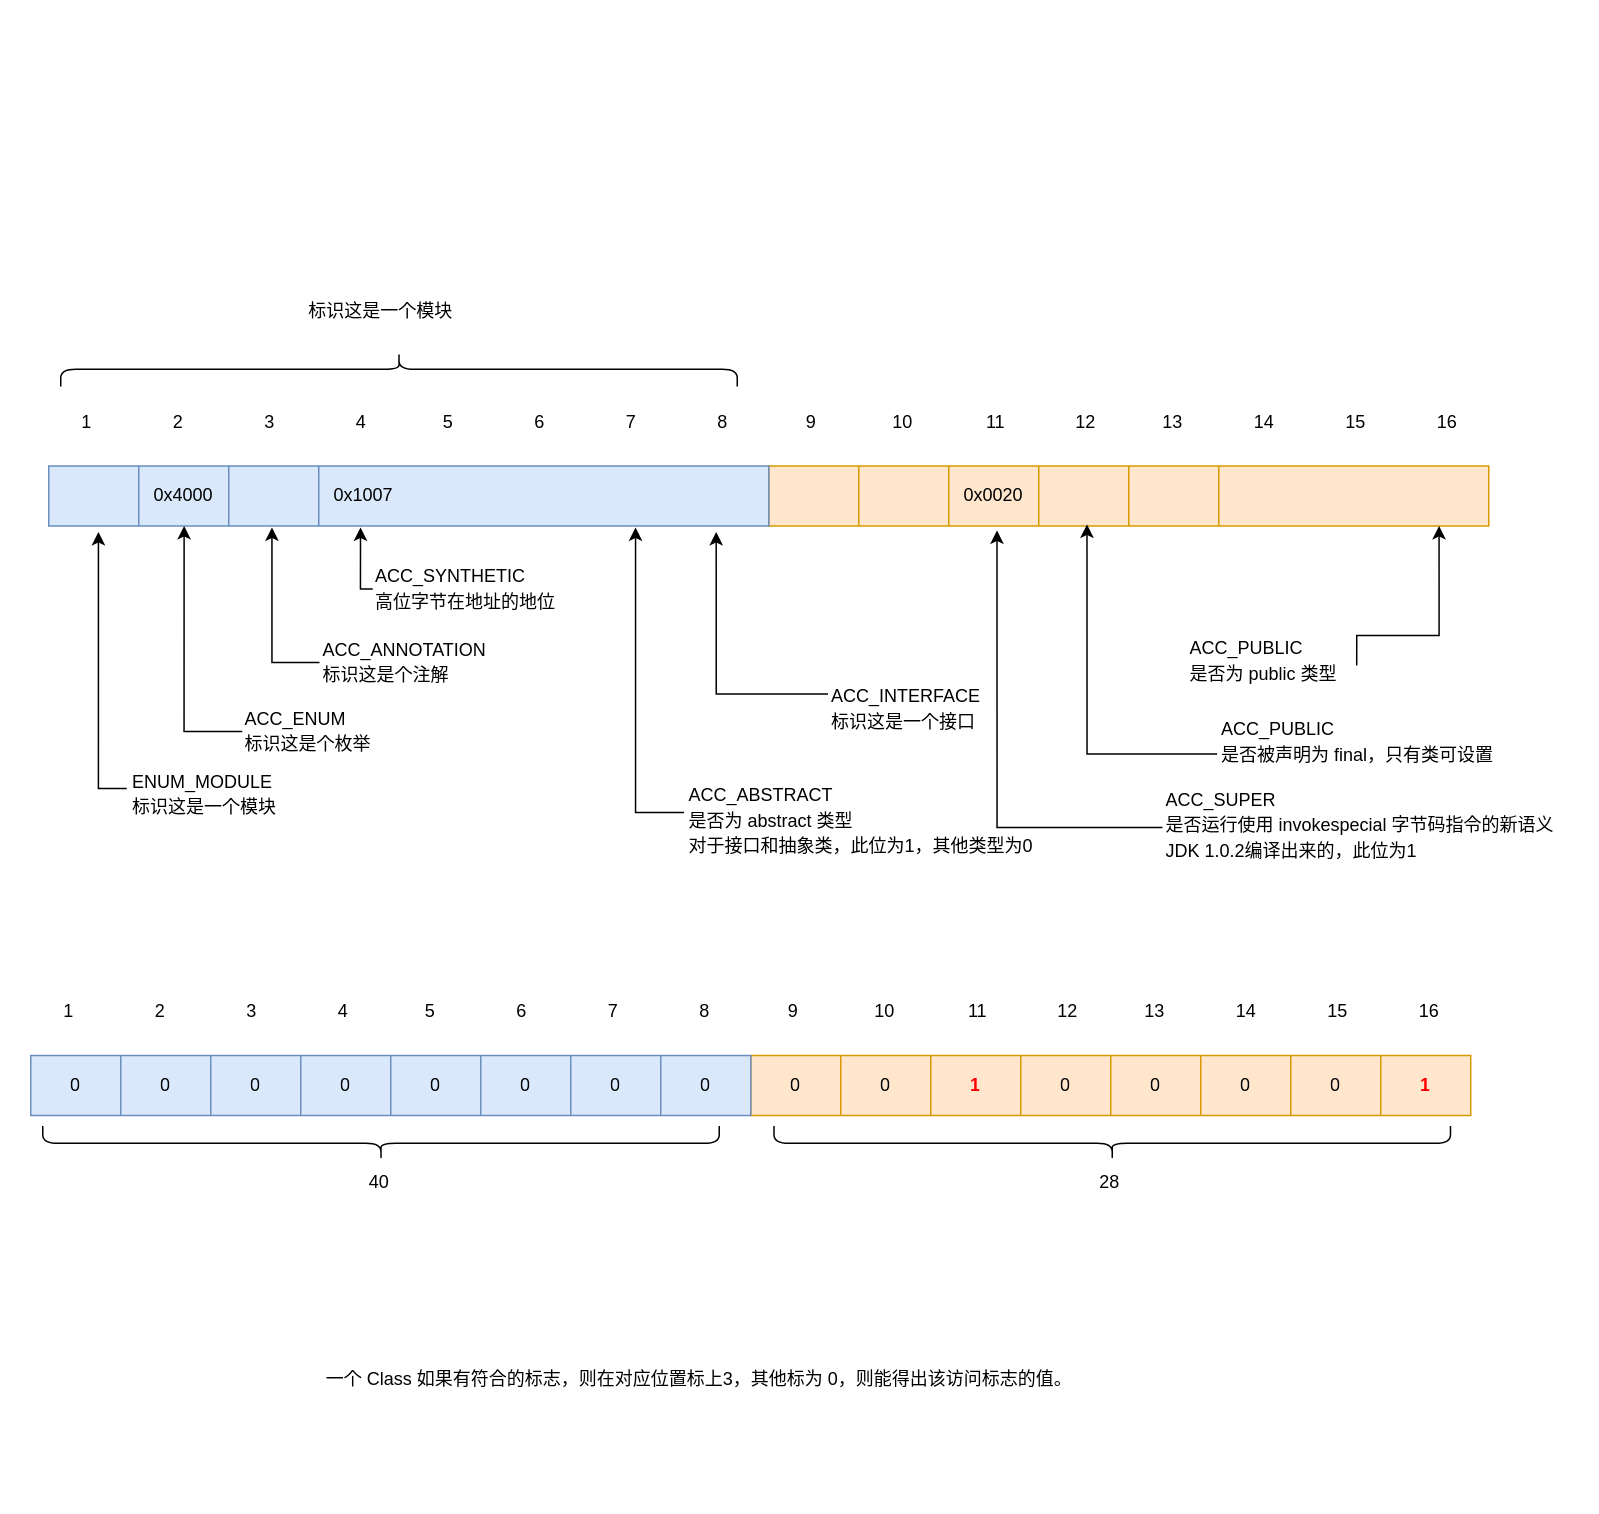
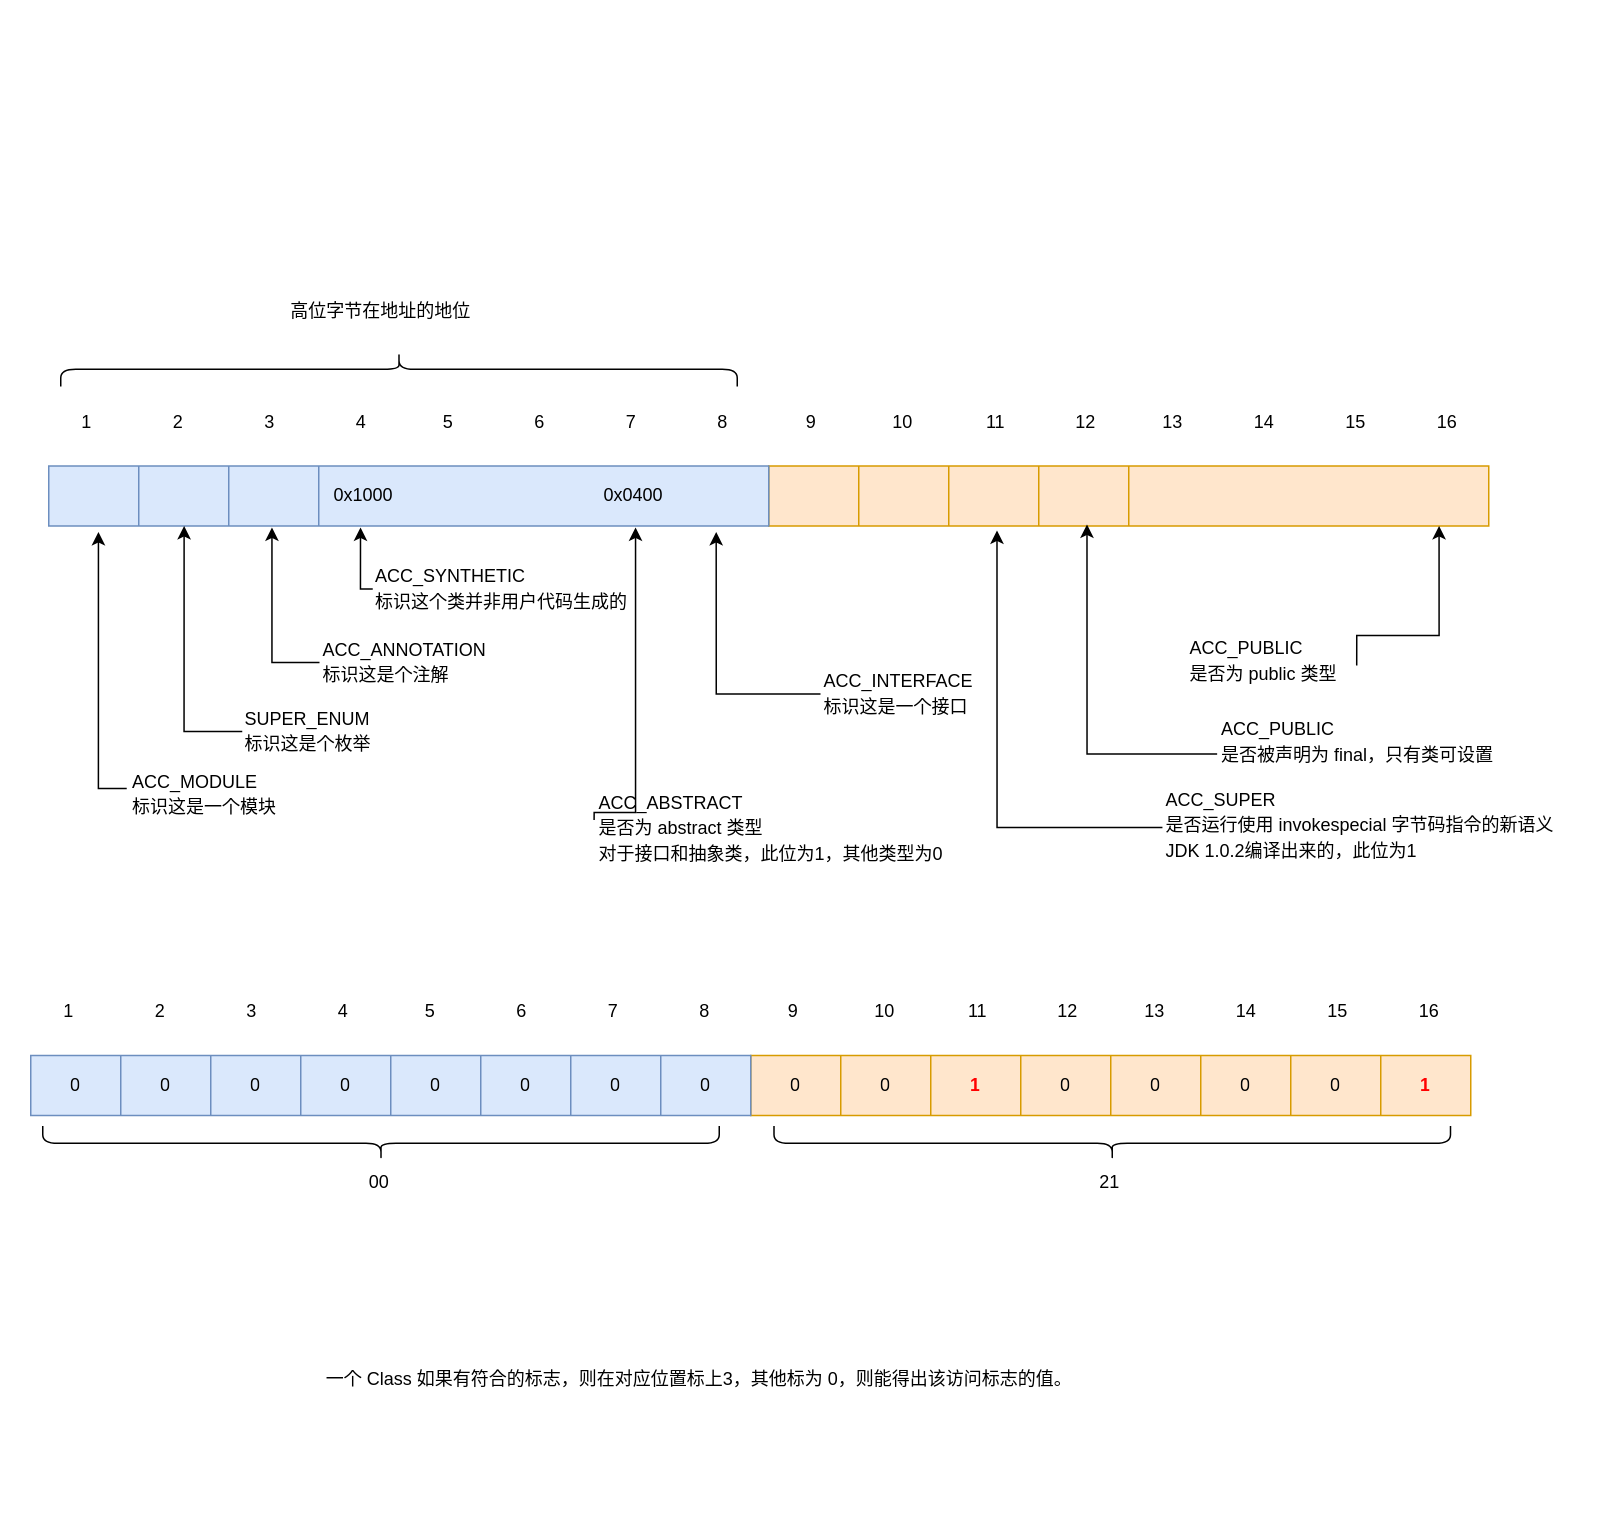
(381, 311) -> (381, 311)
(184, 496) -> none
(364, 496) -> (364, 496)
none -> (634, 496)
(994, 496) -> none
(466, 589) -> (502, 589)
(910, 709) -> (902, 694)
(308, 731) -> (308, 731)
(205, 794) -> (205, 794)
(866, 821) -> (776, 829)
(380, 1183) -> (380, 1183)
(1110, 1183) -> (1110, 1183)
